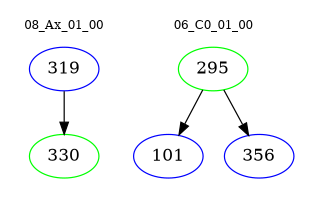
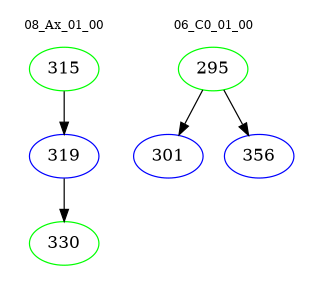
none -> (64, 69)
(168, 156) -> (168, 156)
